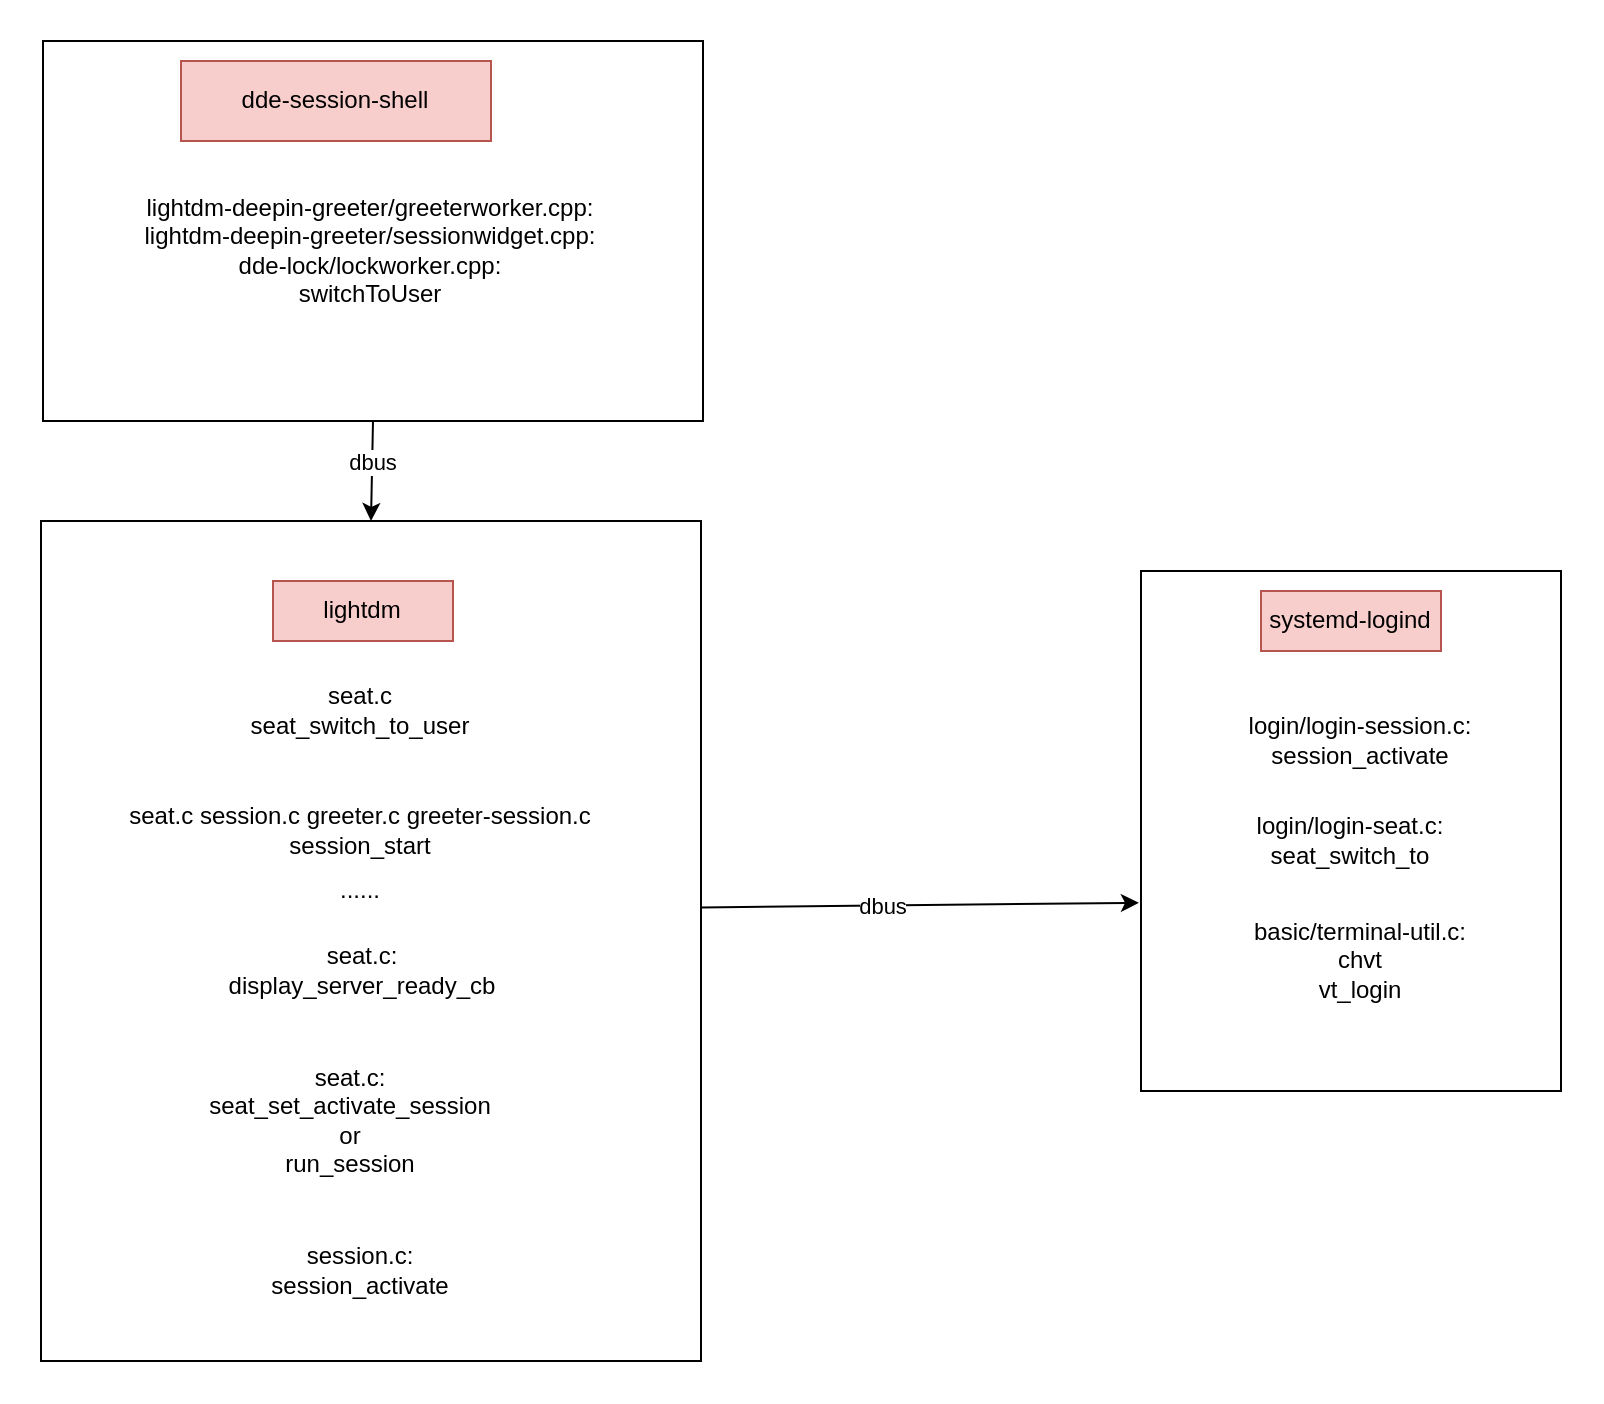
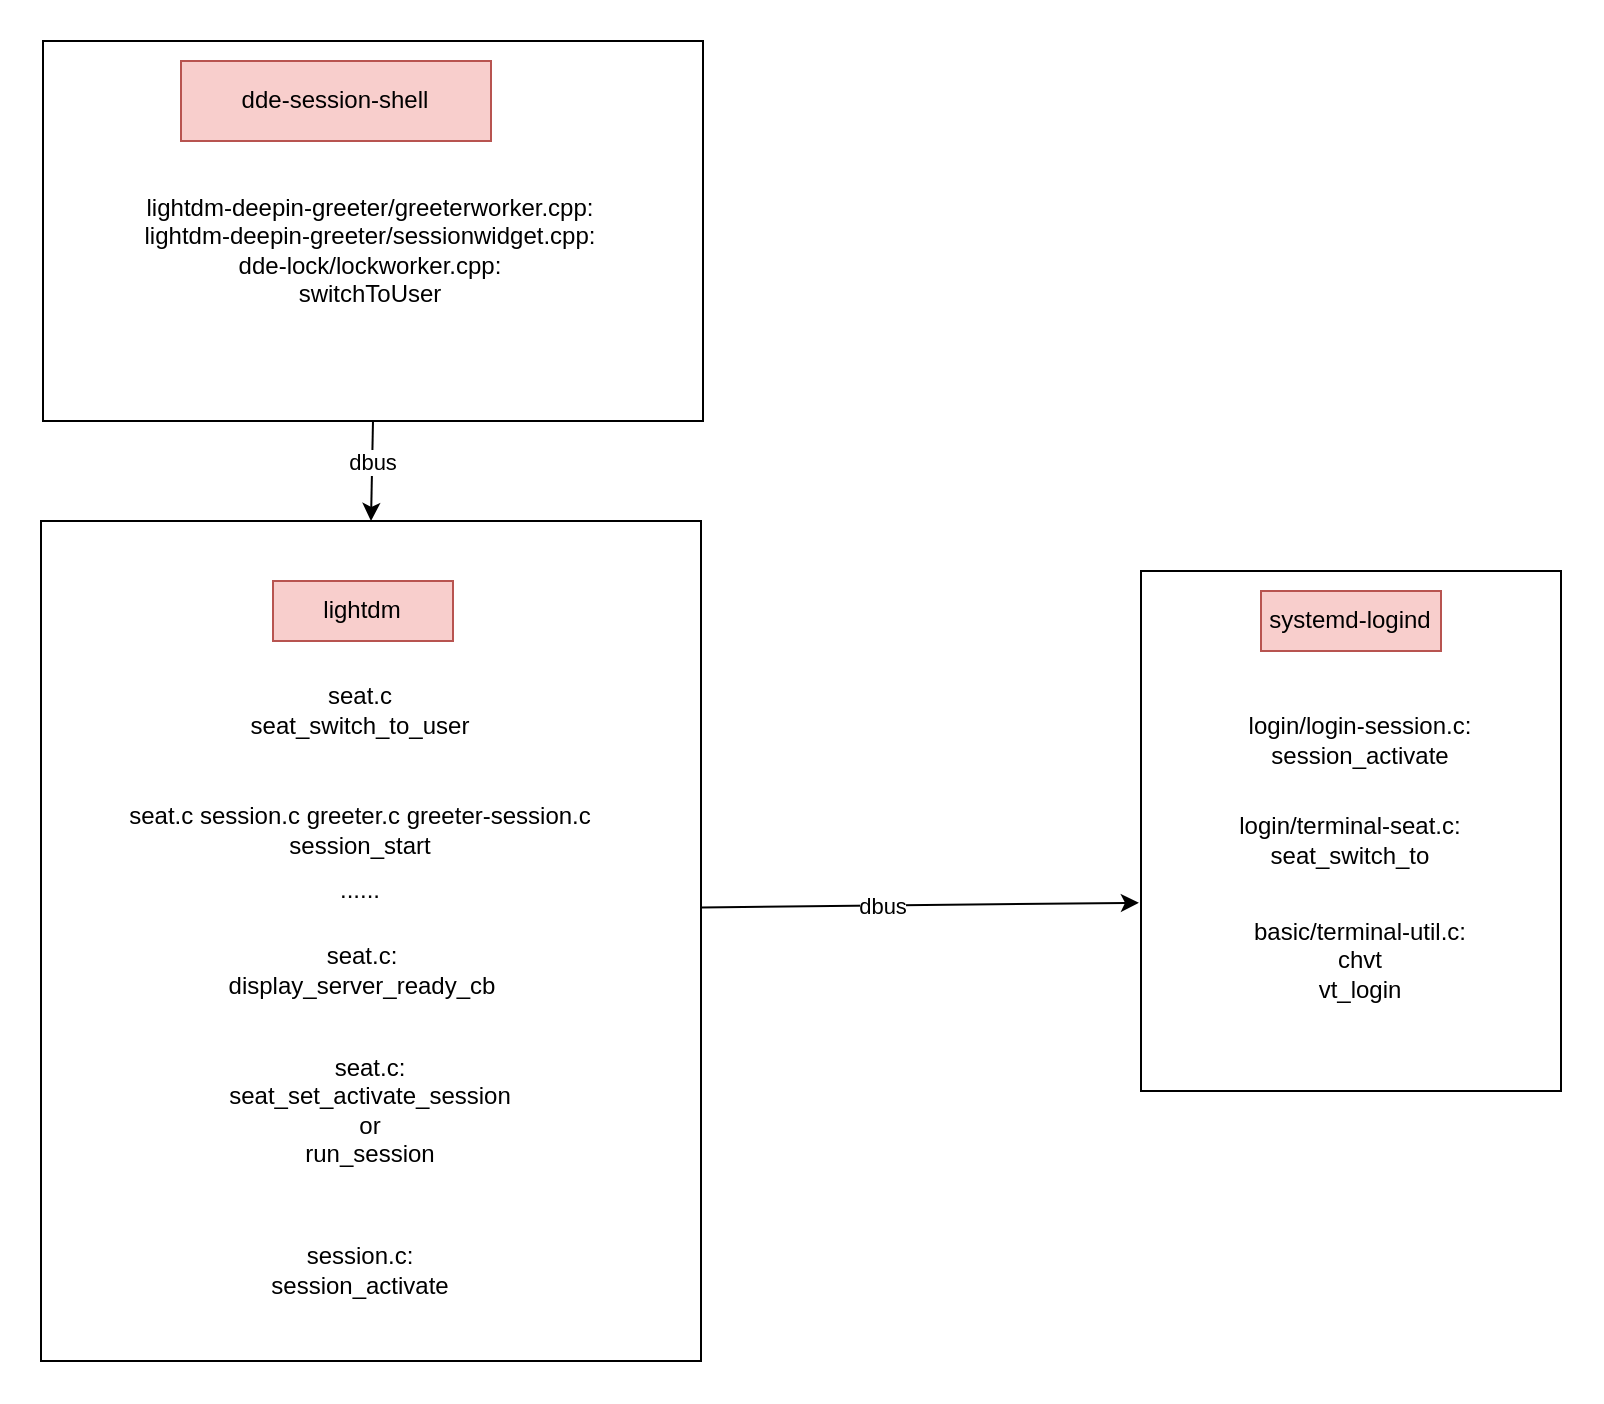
(1351, 841) -> (1351, 841)
(351, 1121) -> (371, 1111)
